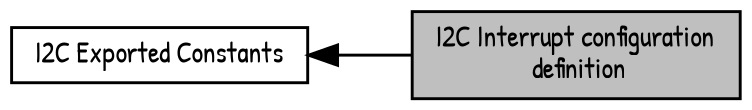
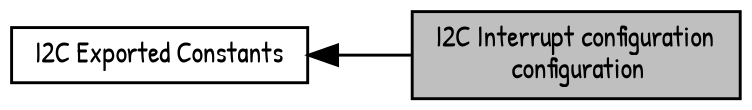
(576, 55) -> (576, 55)
